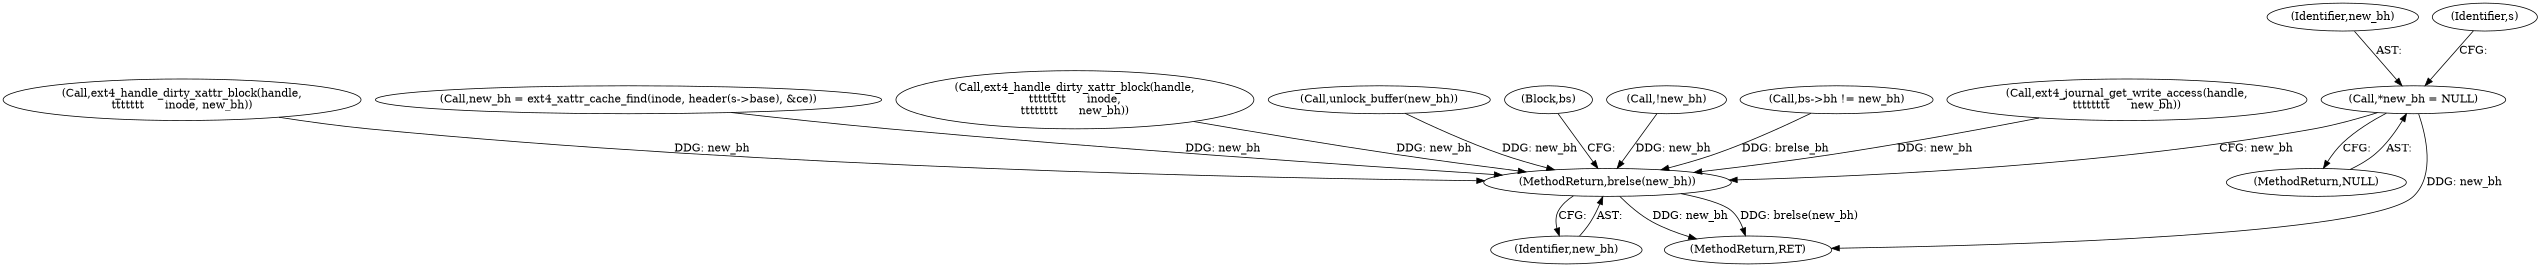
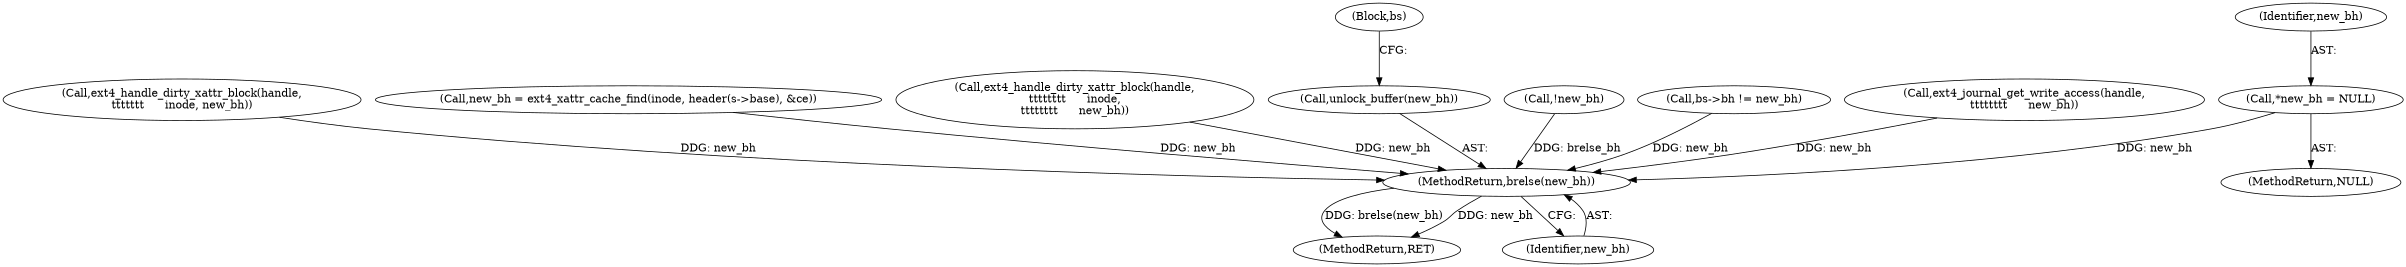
(2485, 17) -> none
(1576, 138) -> (1379, 54)
(1540, 149) -> (1477, 149)
(1673, 149) -> (1577, 149)
(1785, 149) -> (1690, 149)
(2256, 149) -> (2154, 149)
(2359, 149) -> (2326, 149)
(2380, 149) -> none
(2172, 236) -> none
